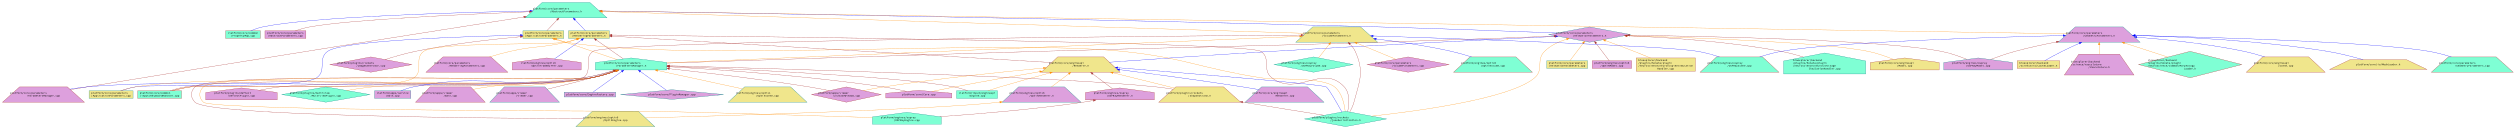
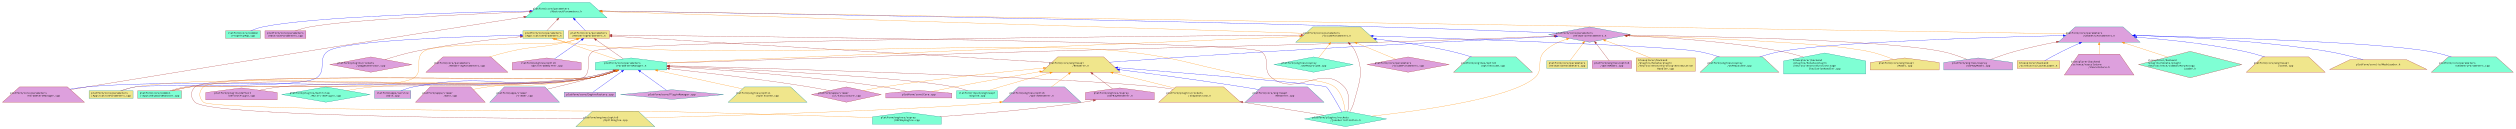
(589, 35) -> (589, 35)
(846, 95) -> (846, 95)
